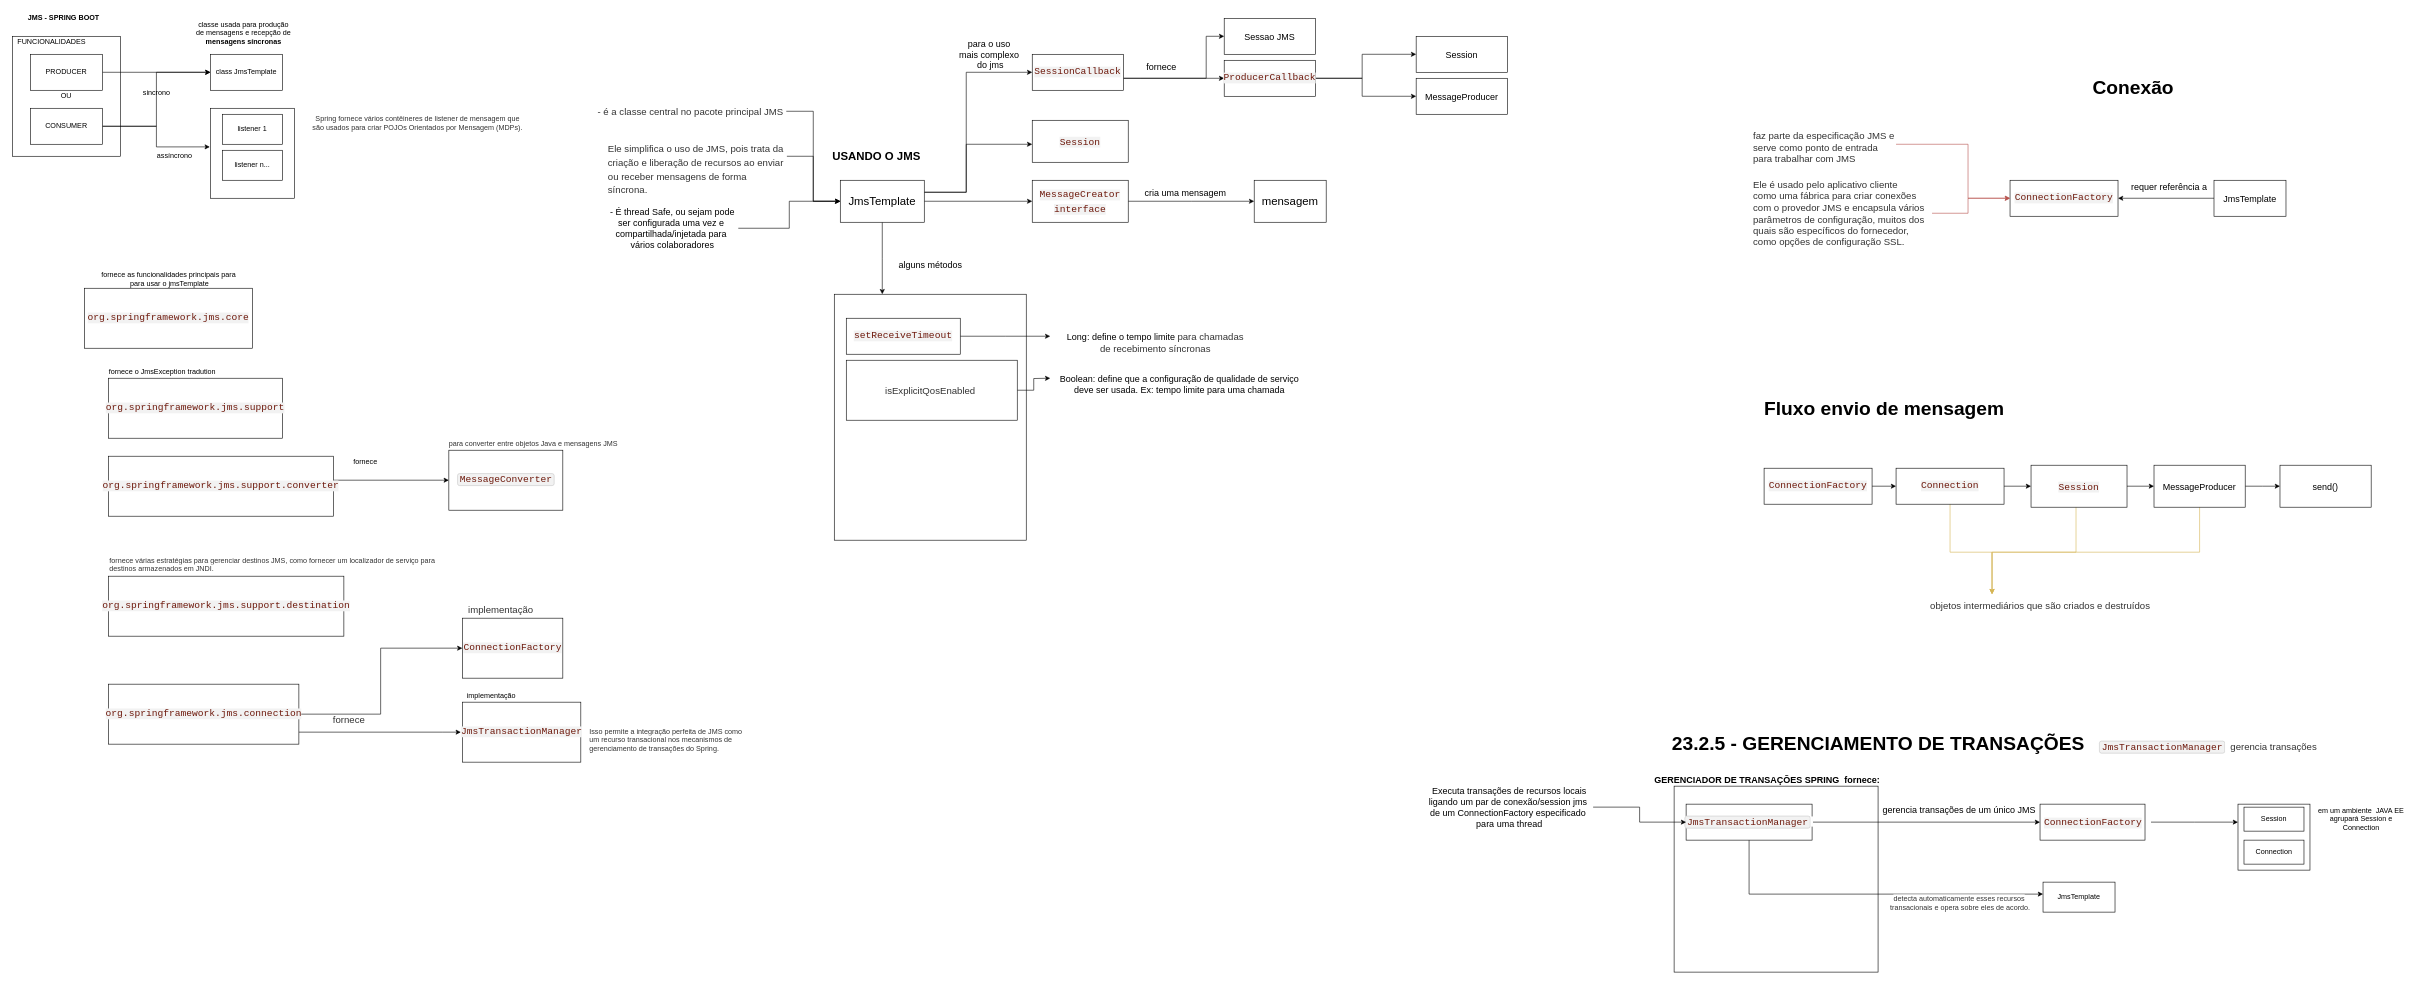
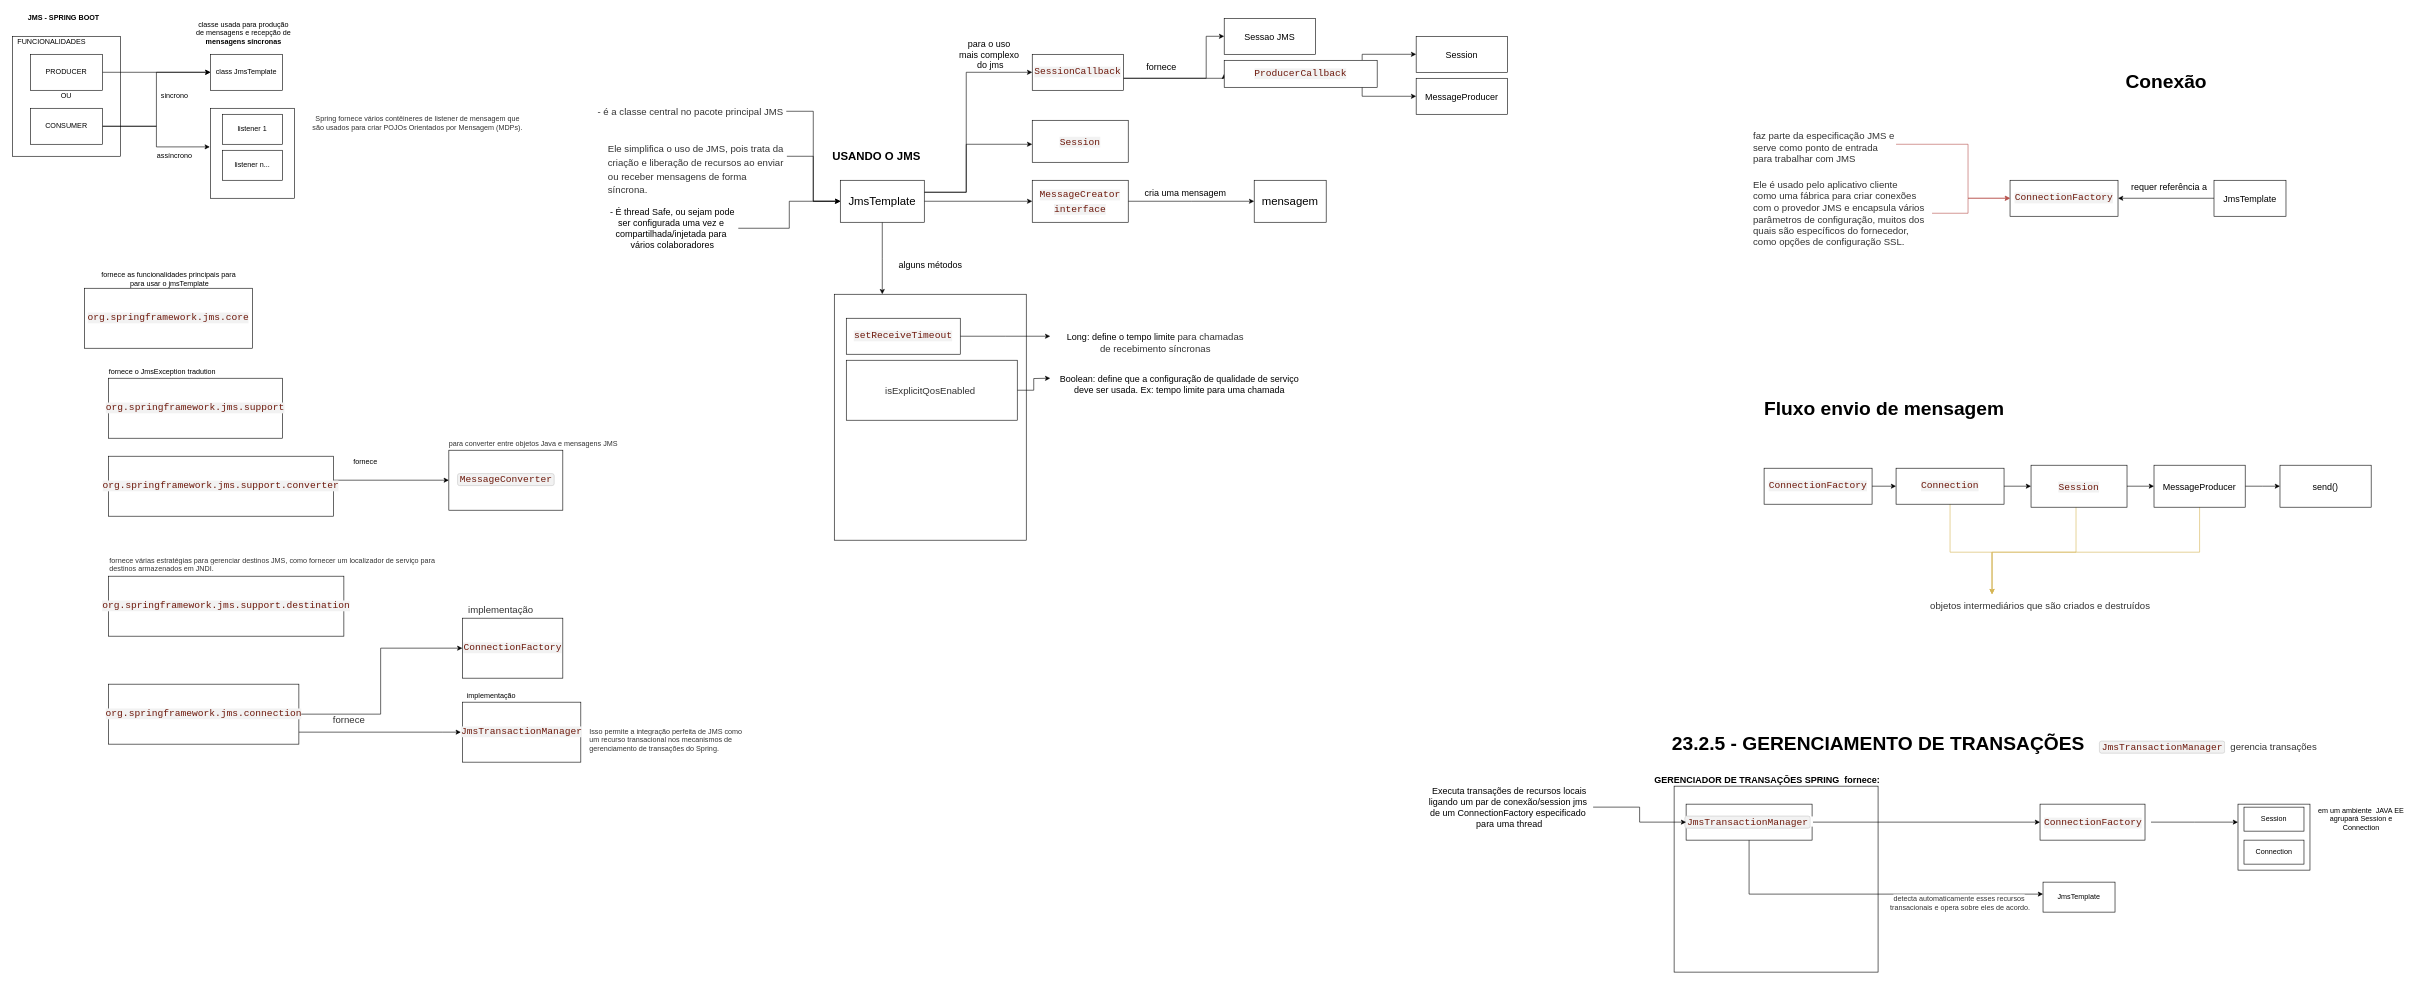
(1270, 78) -> (1301, 74)
(2133, 87) -> (2166, 81)
(156, 93) -> (174, 96)
(1959, 810) -> none
